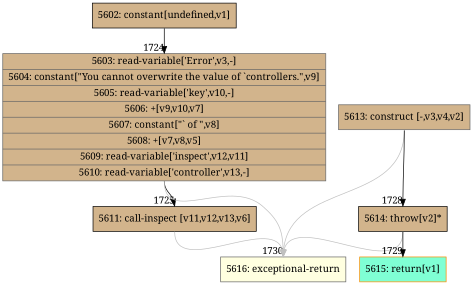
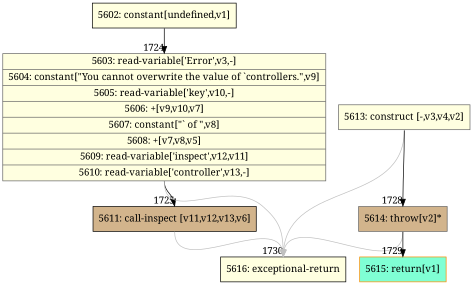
(164, 16) -> (164, 16)
(164, 117) -> (164, 117)
(404, 117) -> (404, 117)
(403, 219) -> (403, 219)
(283, 269) -> (283, 269)
